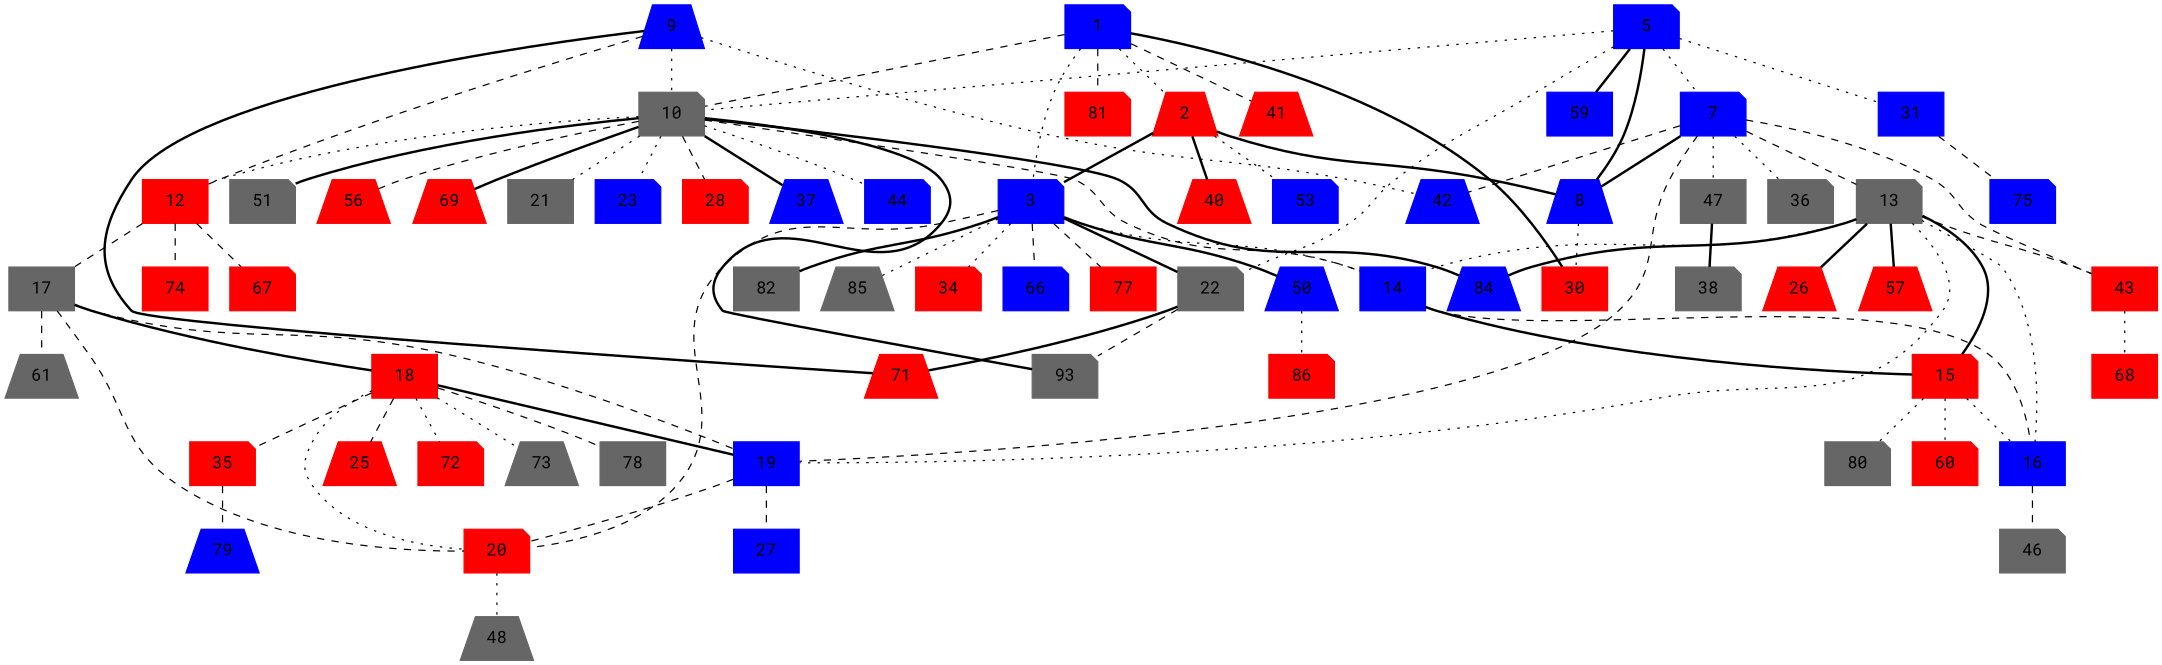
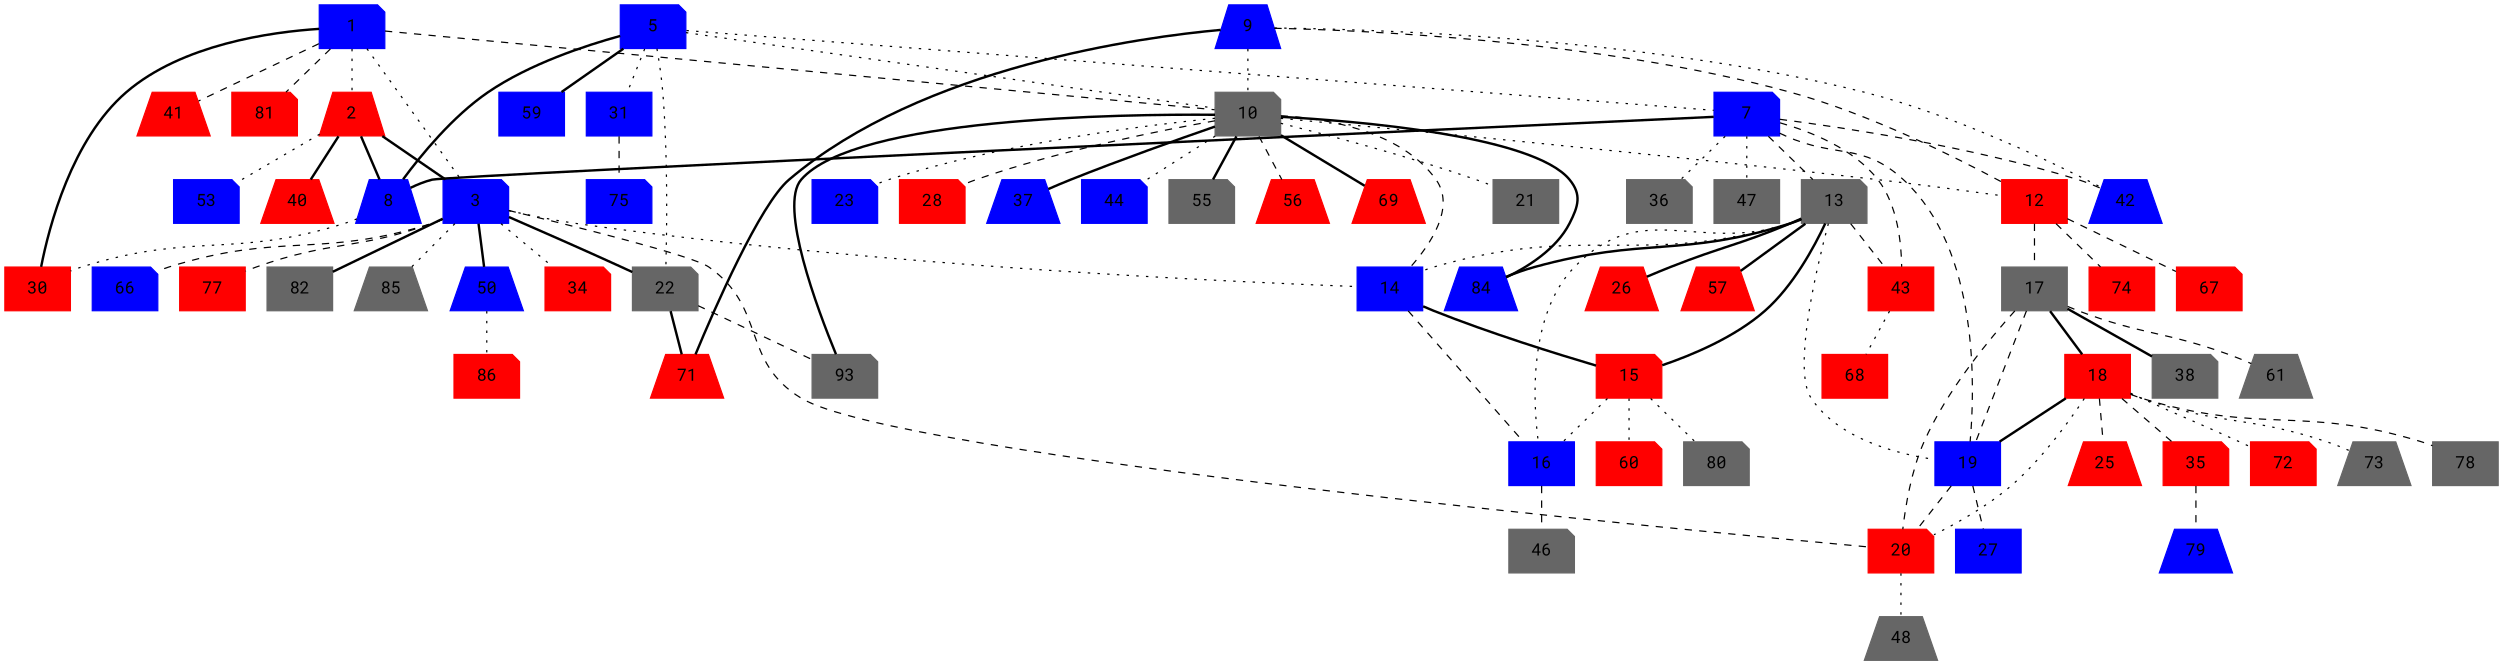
(263, 202) -> (1202, 202)
(1710, 253) -> (2110, 333)
